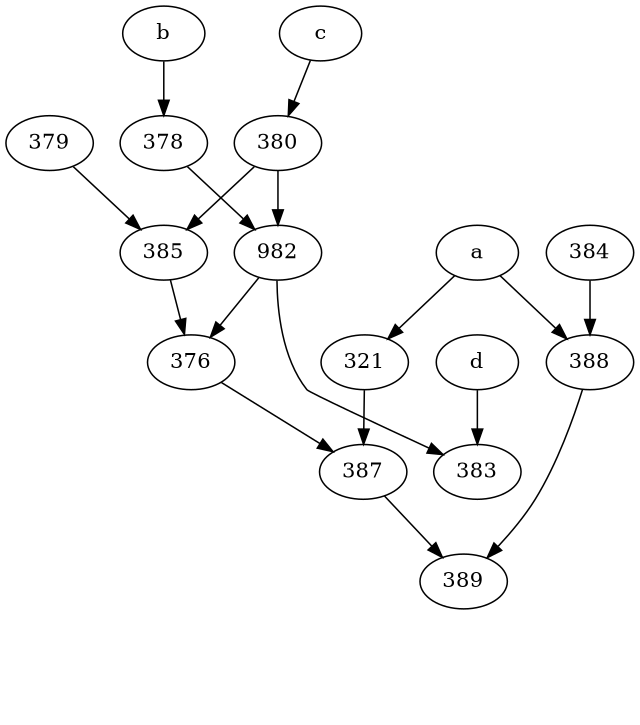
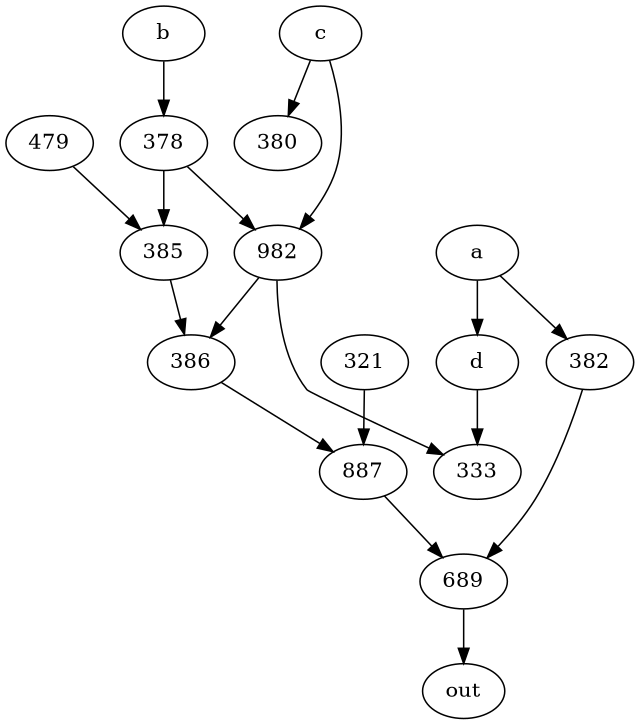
(50, 143) -> (50, 143)
(278, 190) -> (341, 142)
(228, 192) -> (164, 190)
(590, 253) -> none
(427, 302) -> (477, 300)
(191, 362) -> (191, 362)
(590, 362) -> (590, 362)
(363, 472) -> (363, 472)
(477, 472) -> (477, 472)
(464, 581) -> (464, 581)
none -> (464, 691)
